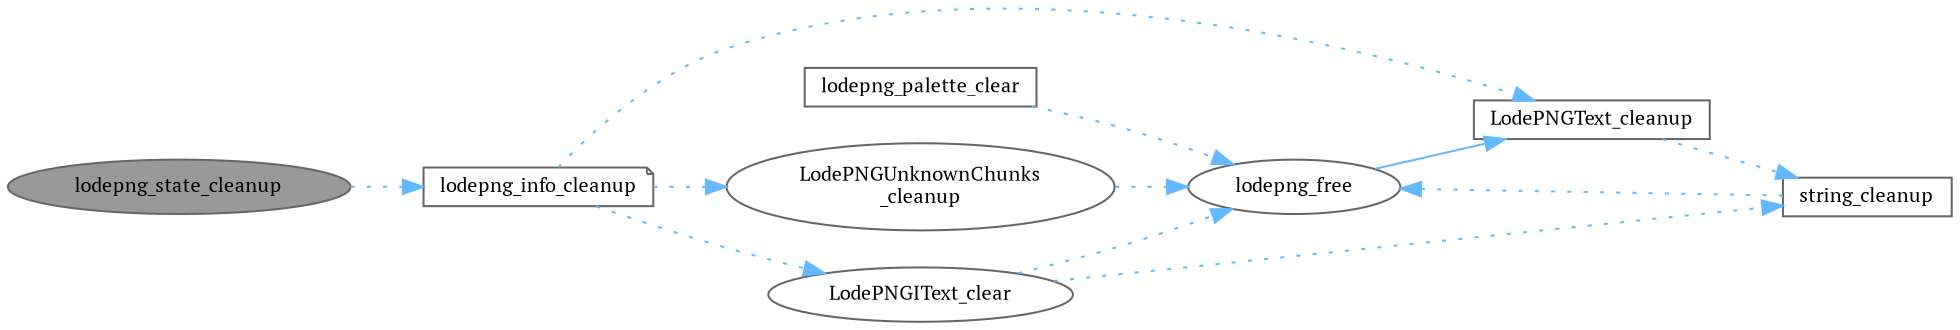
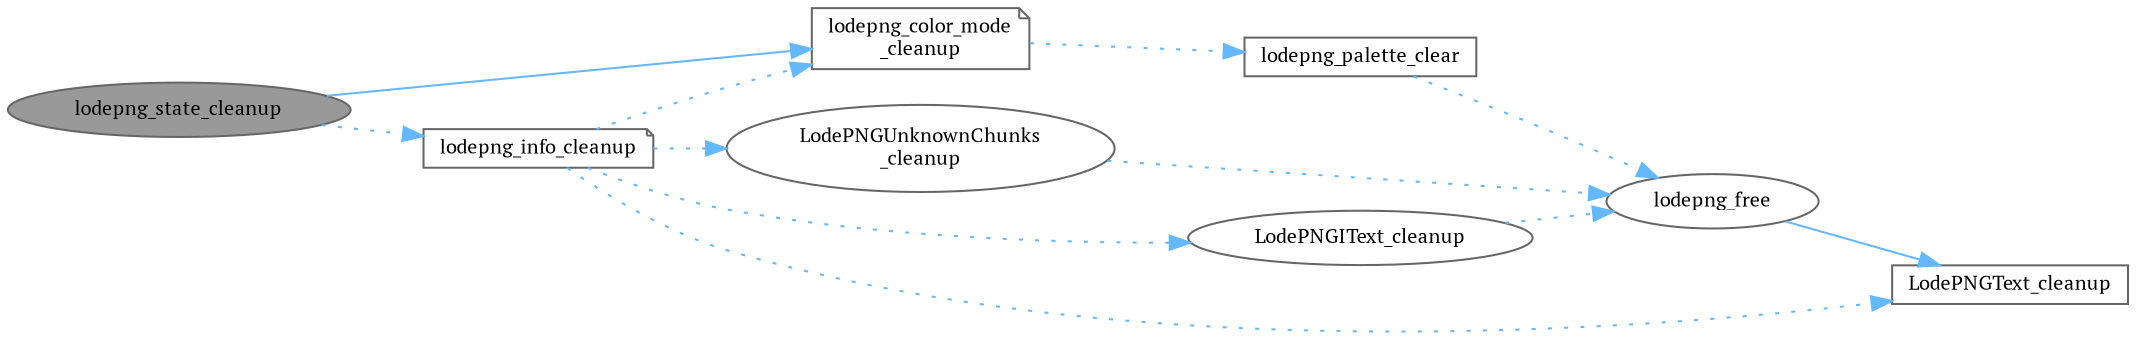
none -> (921, 39)
(1867, 197) -> none
(921, 295) -> (1360, 238)
